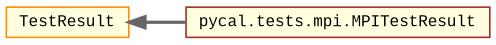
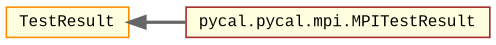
(338, 22) -> (338, 22)
